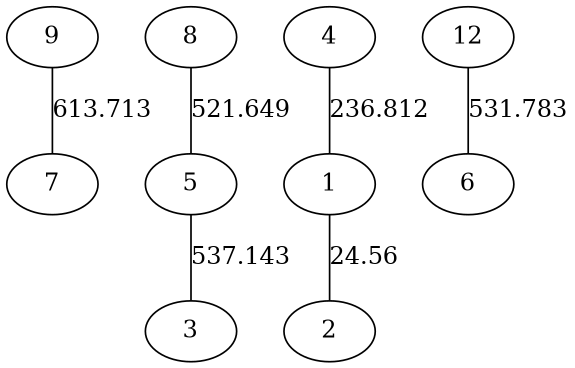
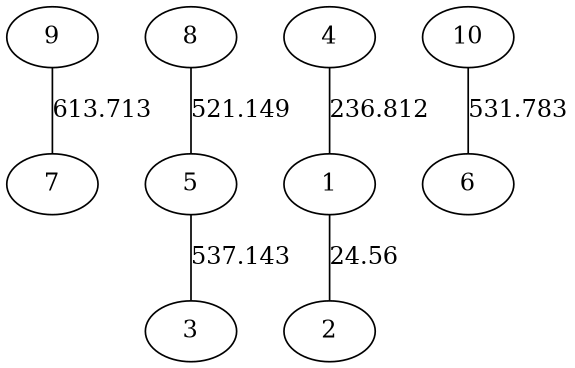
(468, 37) -> (468, 37)
(241, 111) -> (241, 111)
